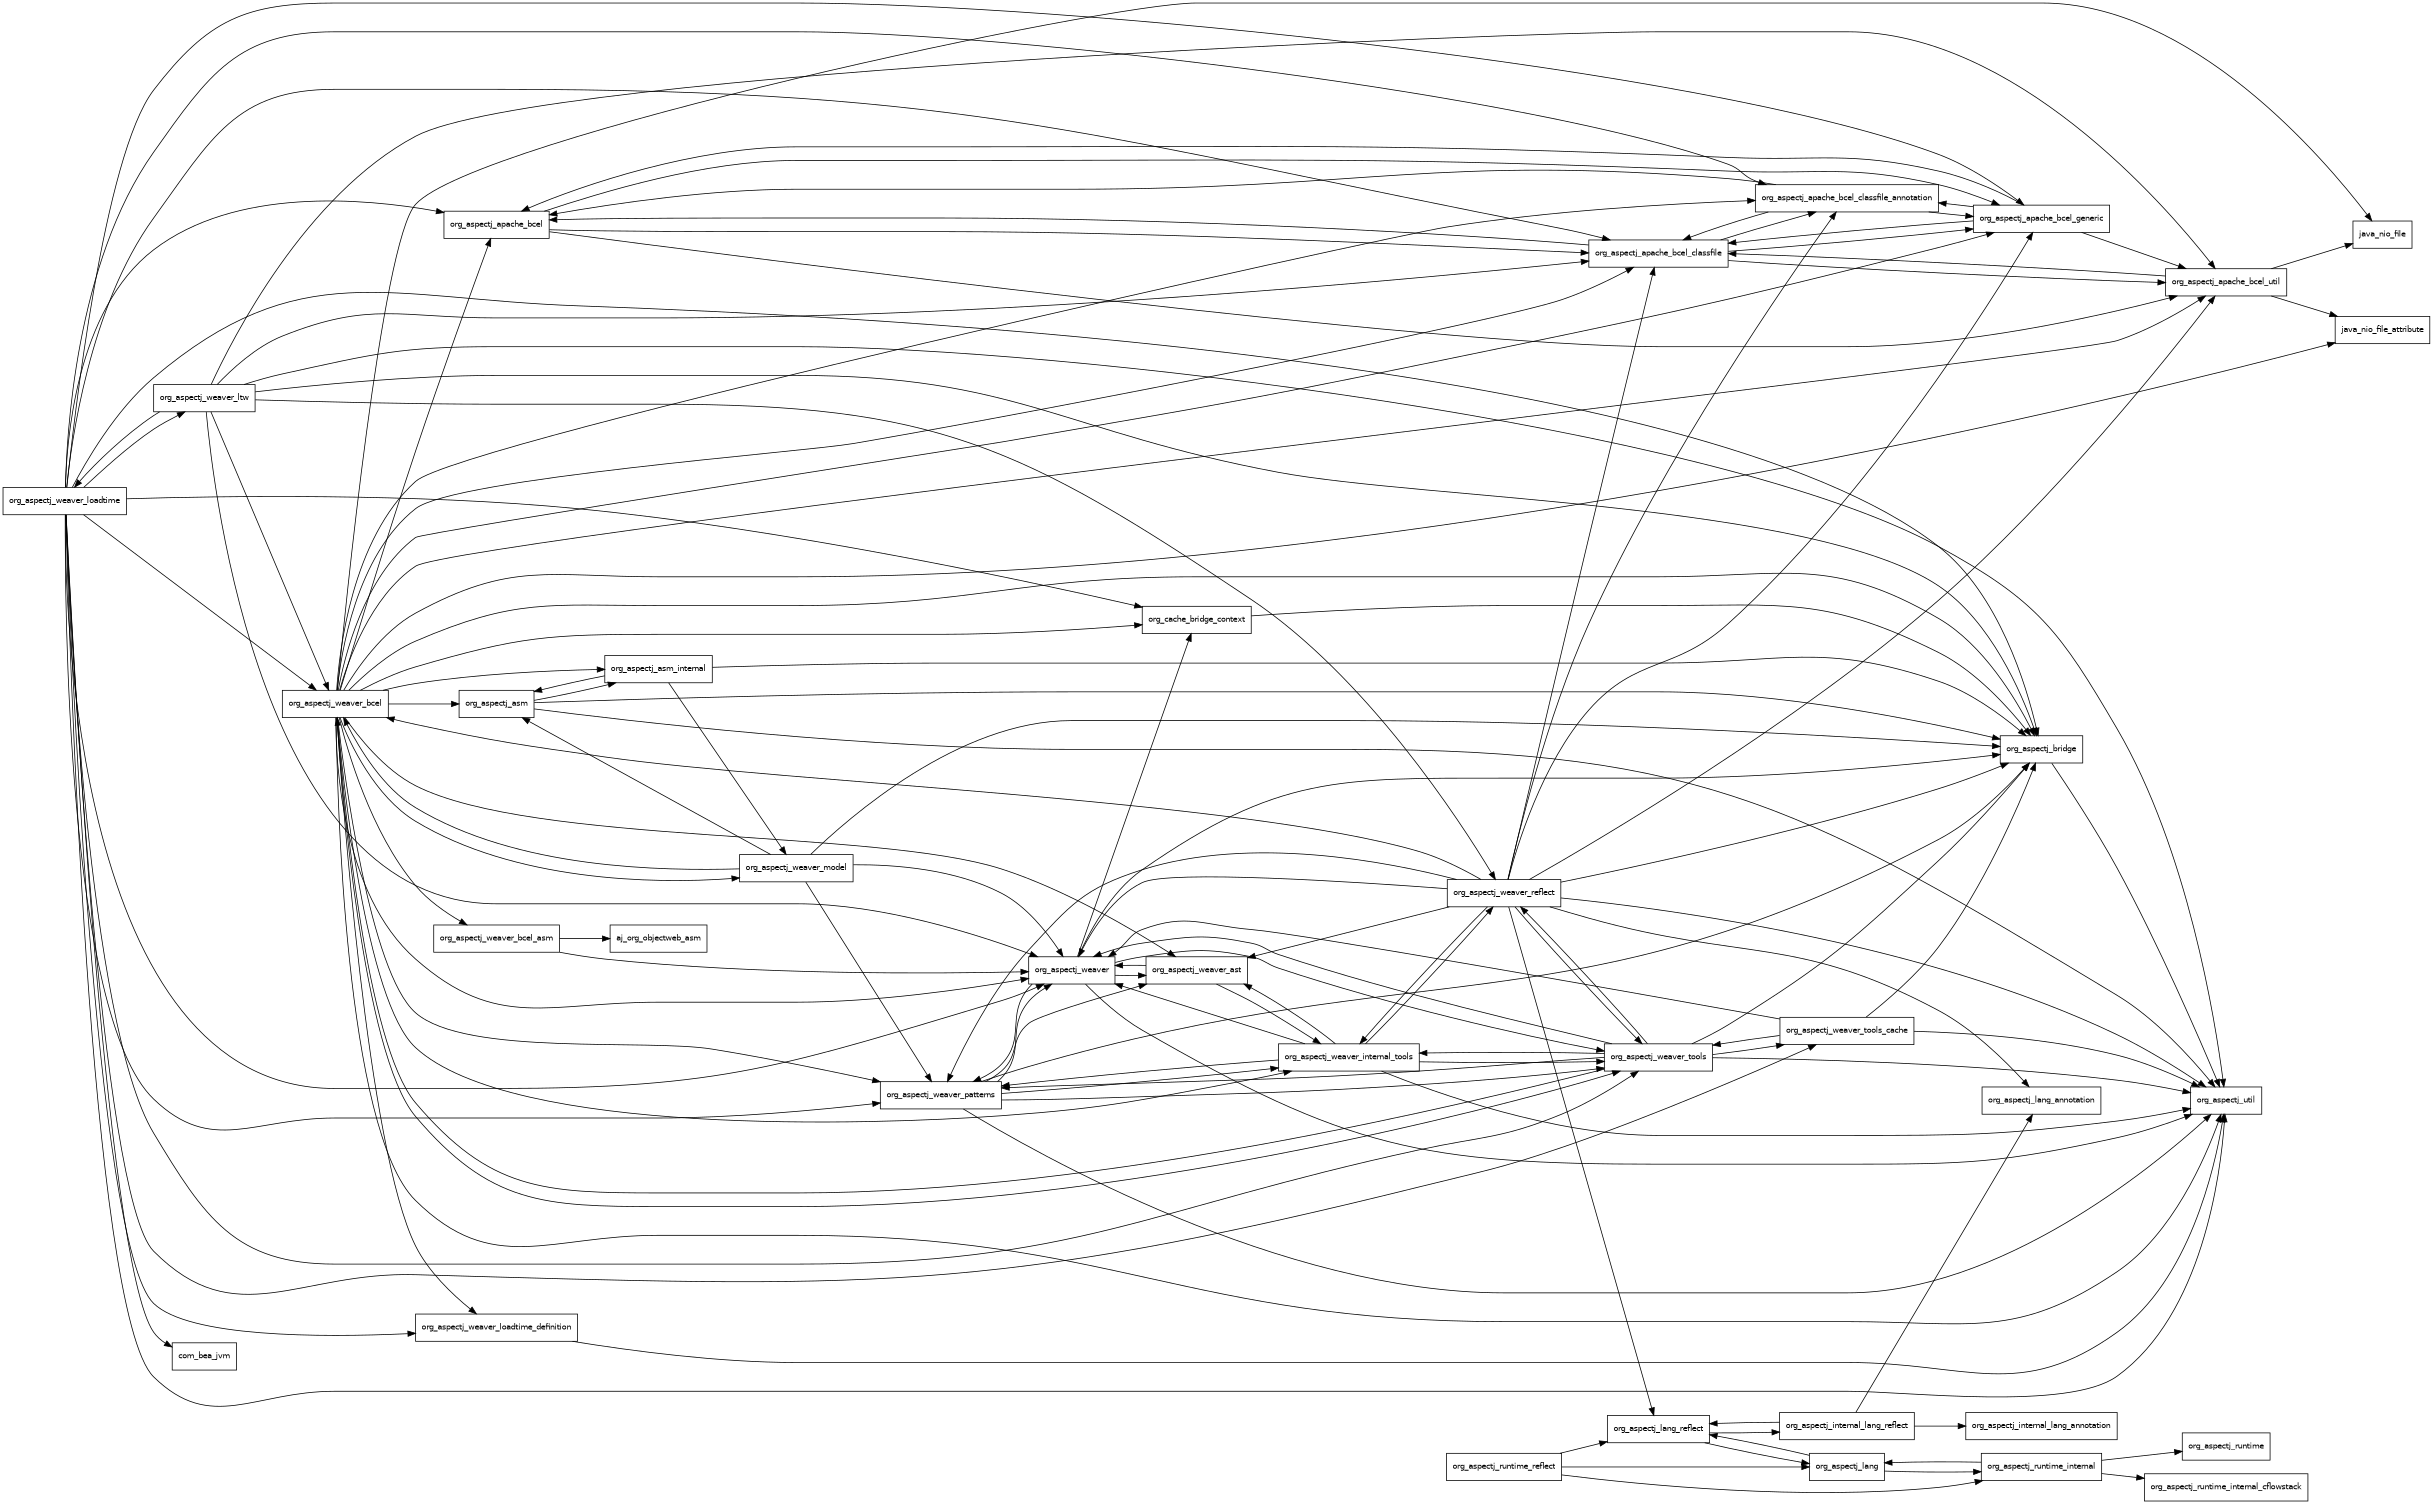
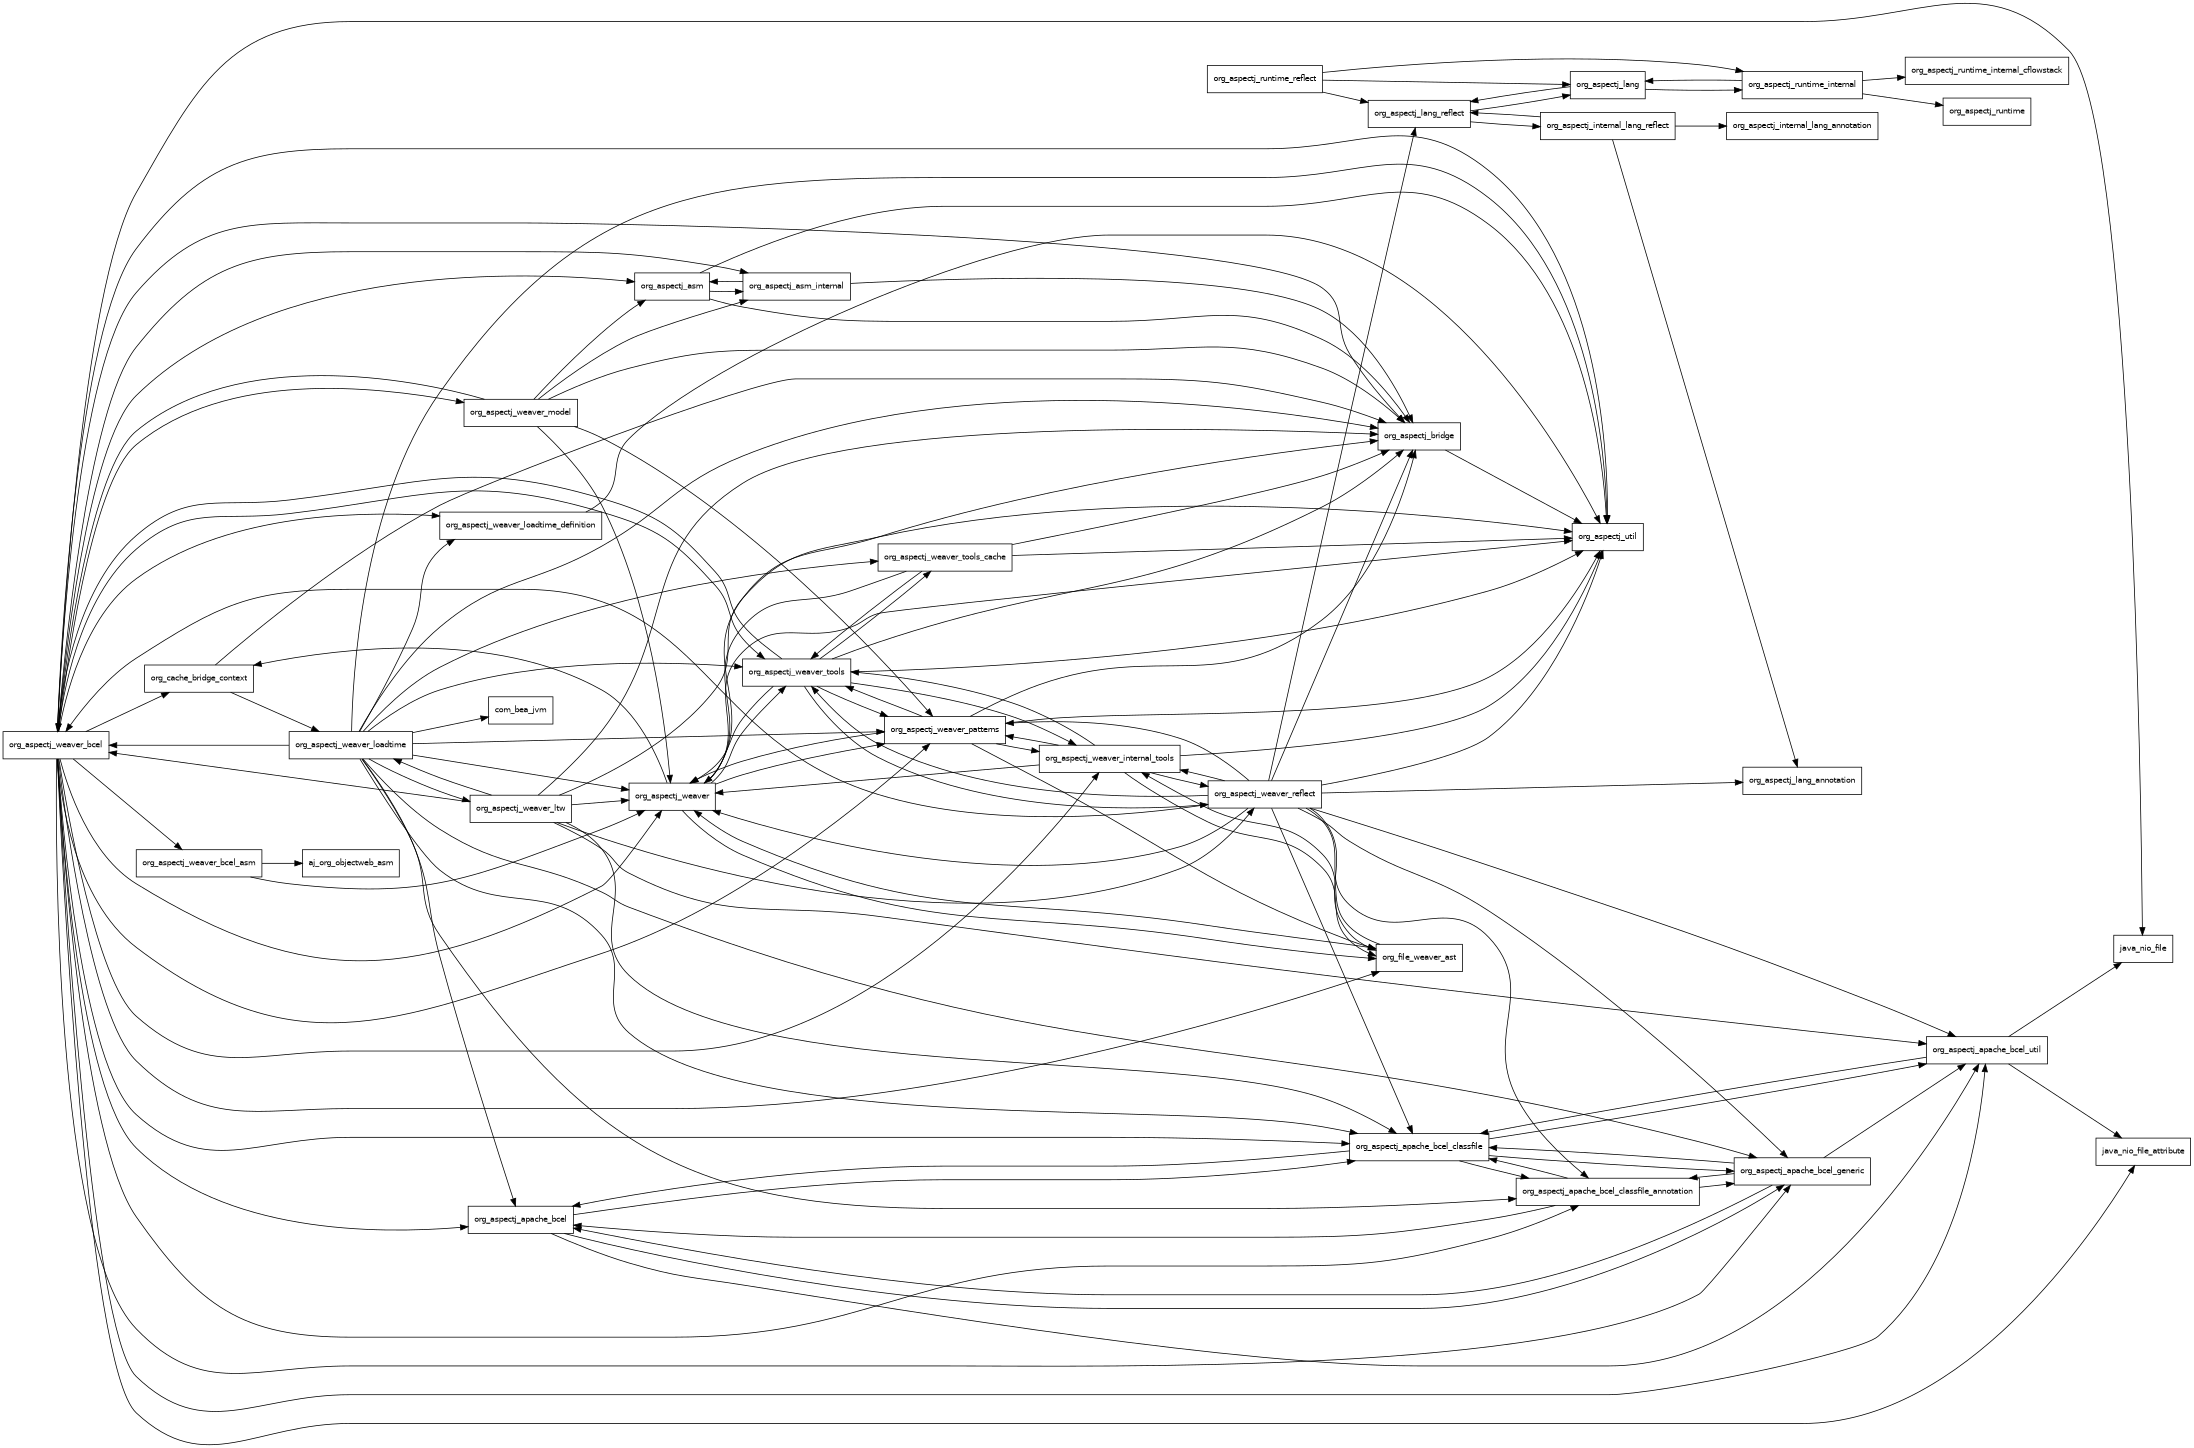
(634, 515) -> (271, 710)
(725, 766) -> (633, 338)
(1197, 970) -> (1419, 958)
